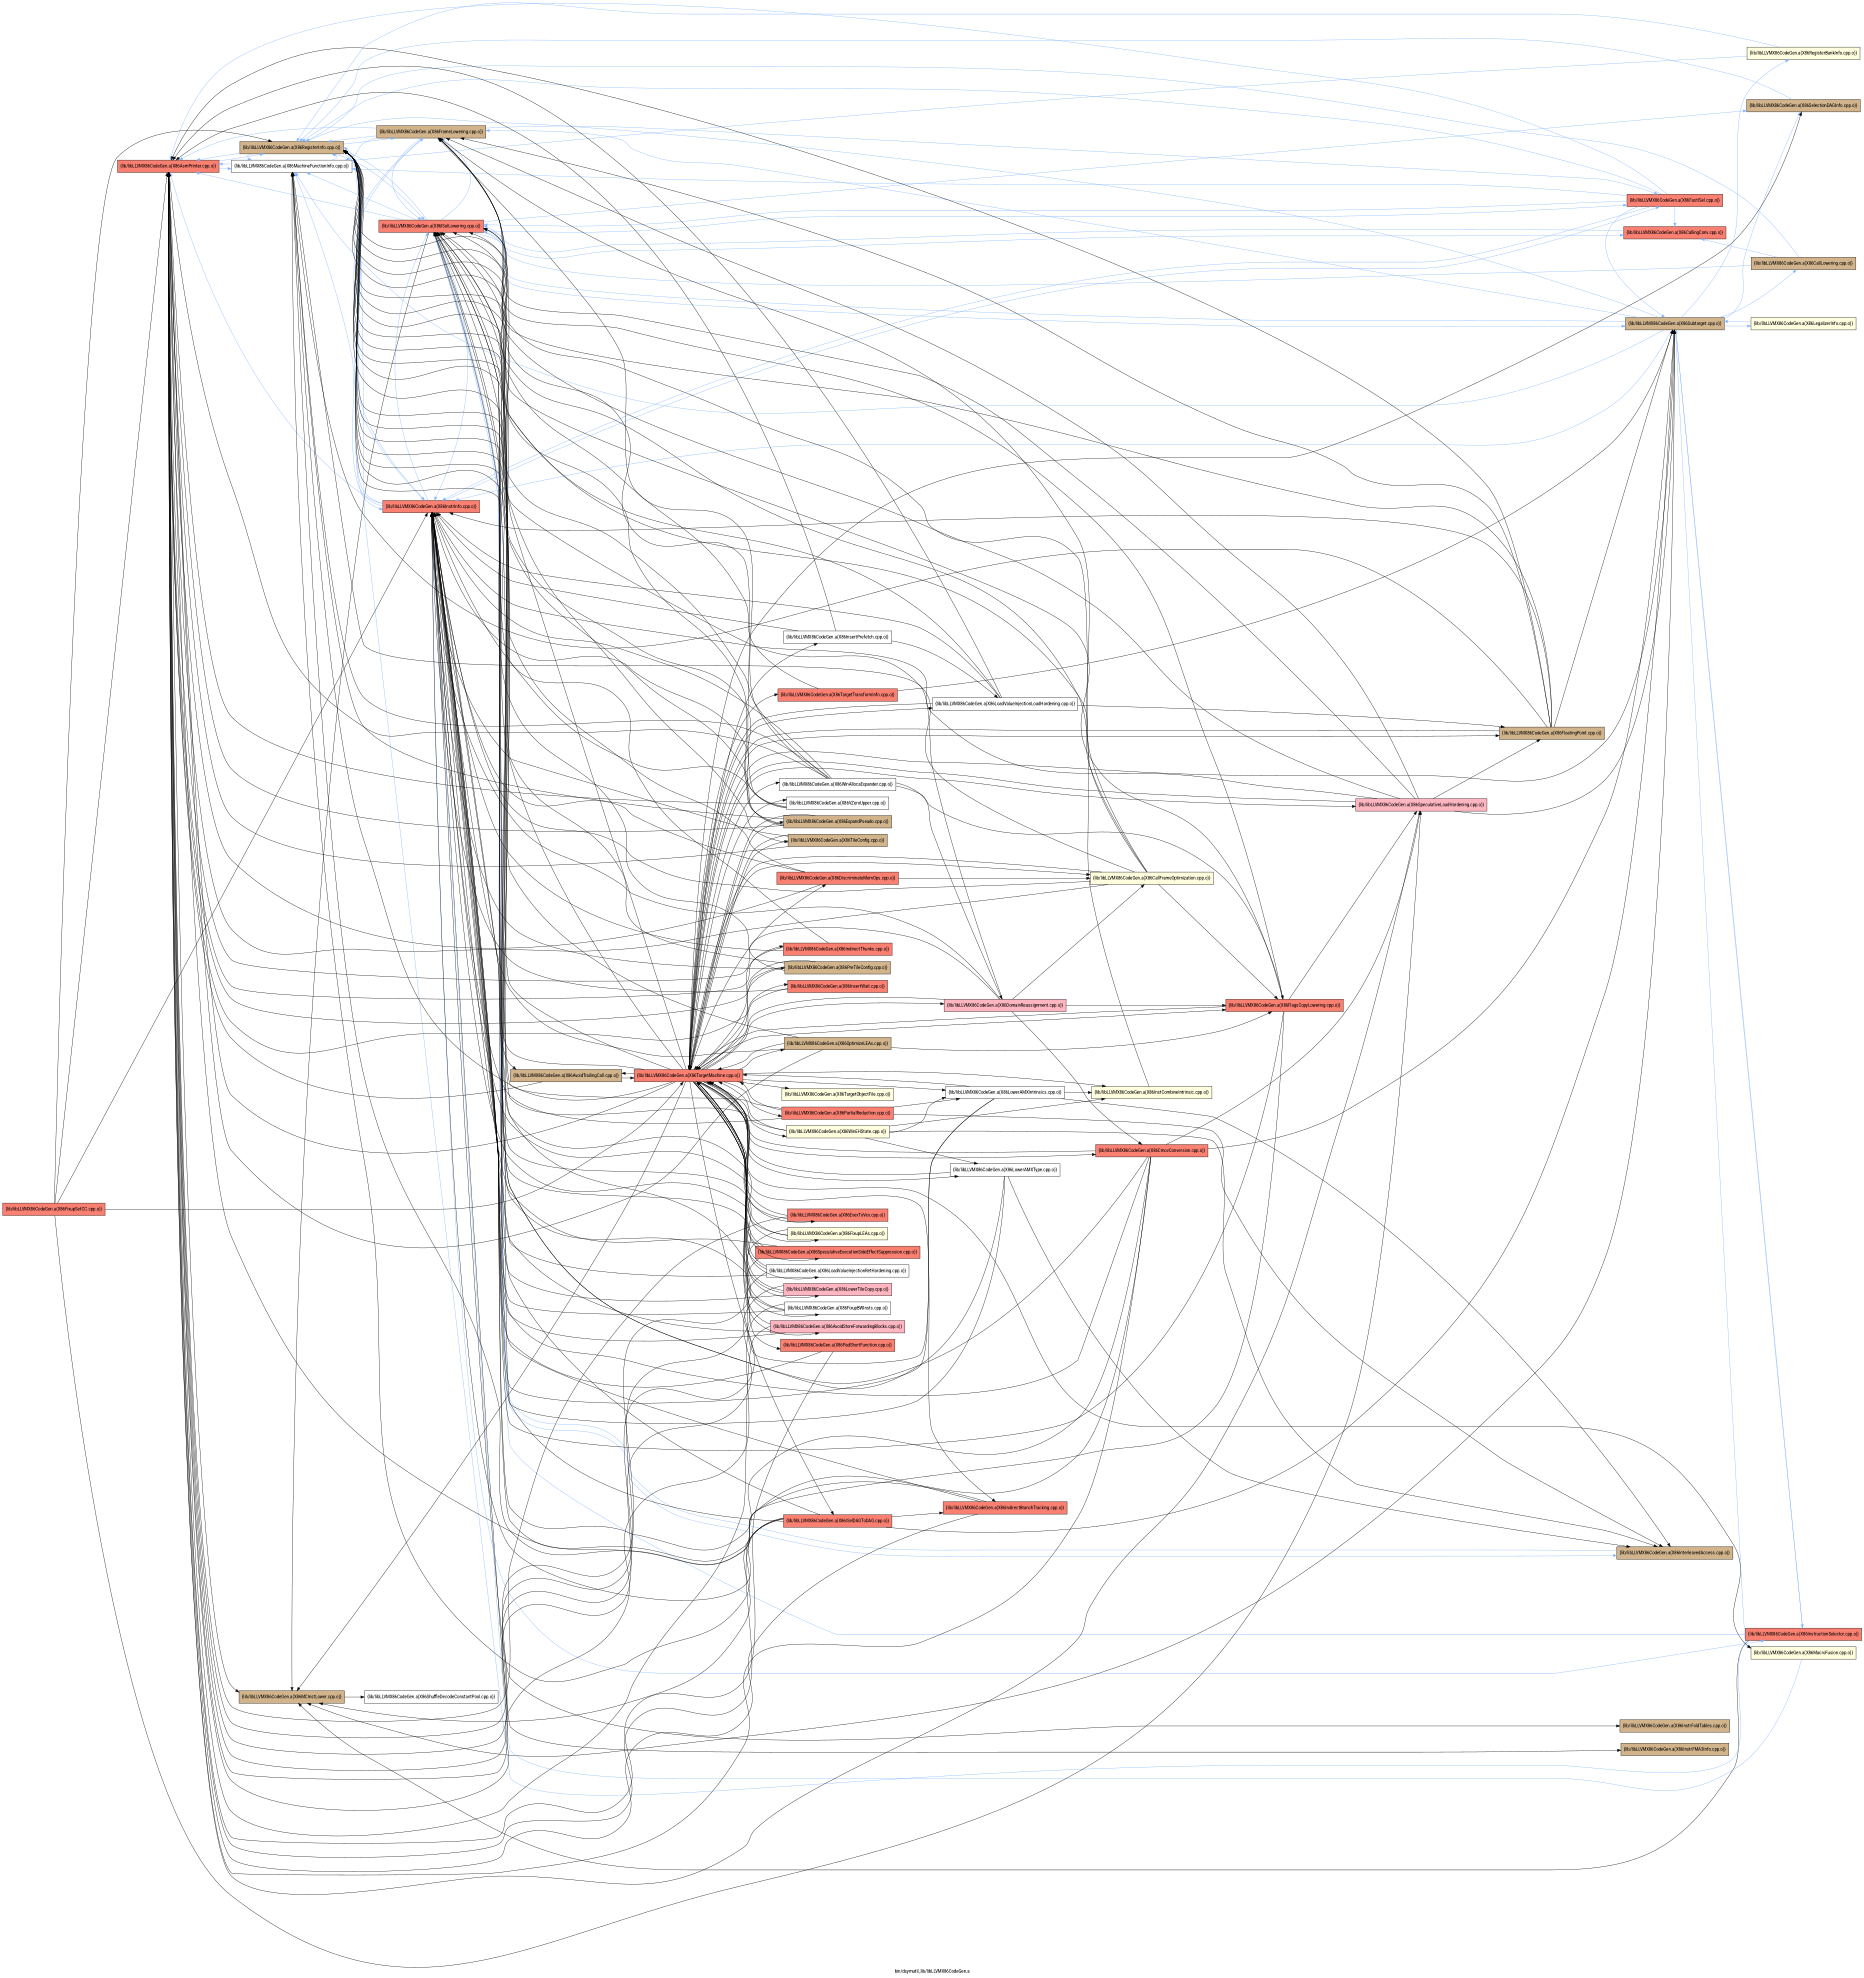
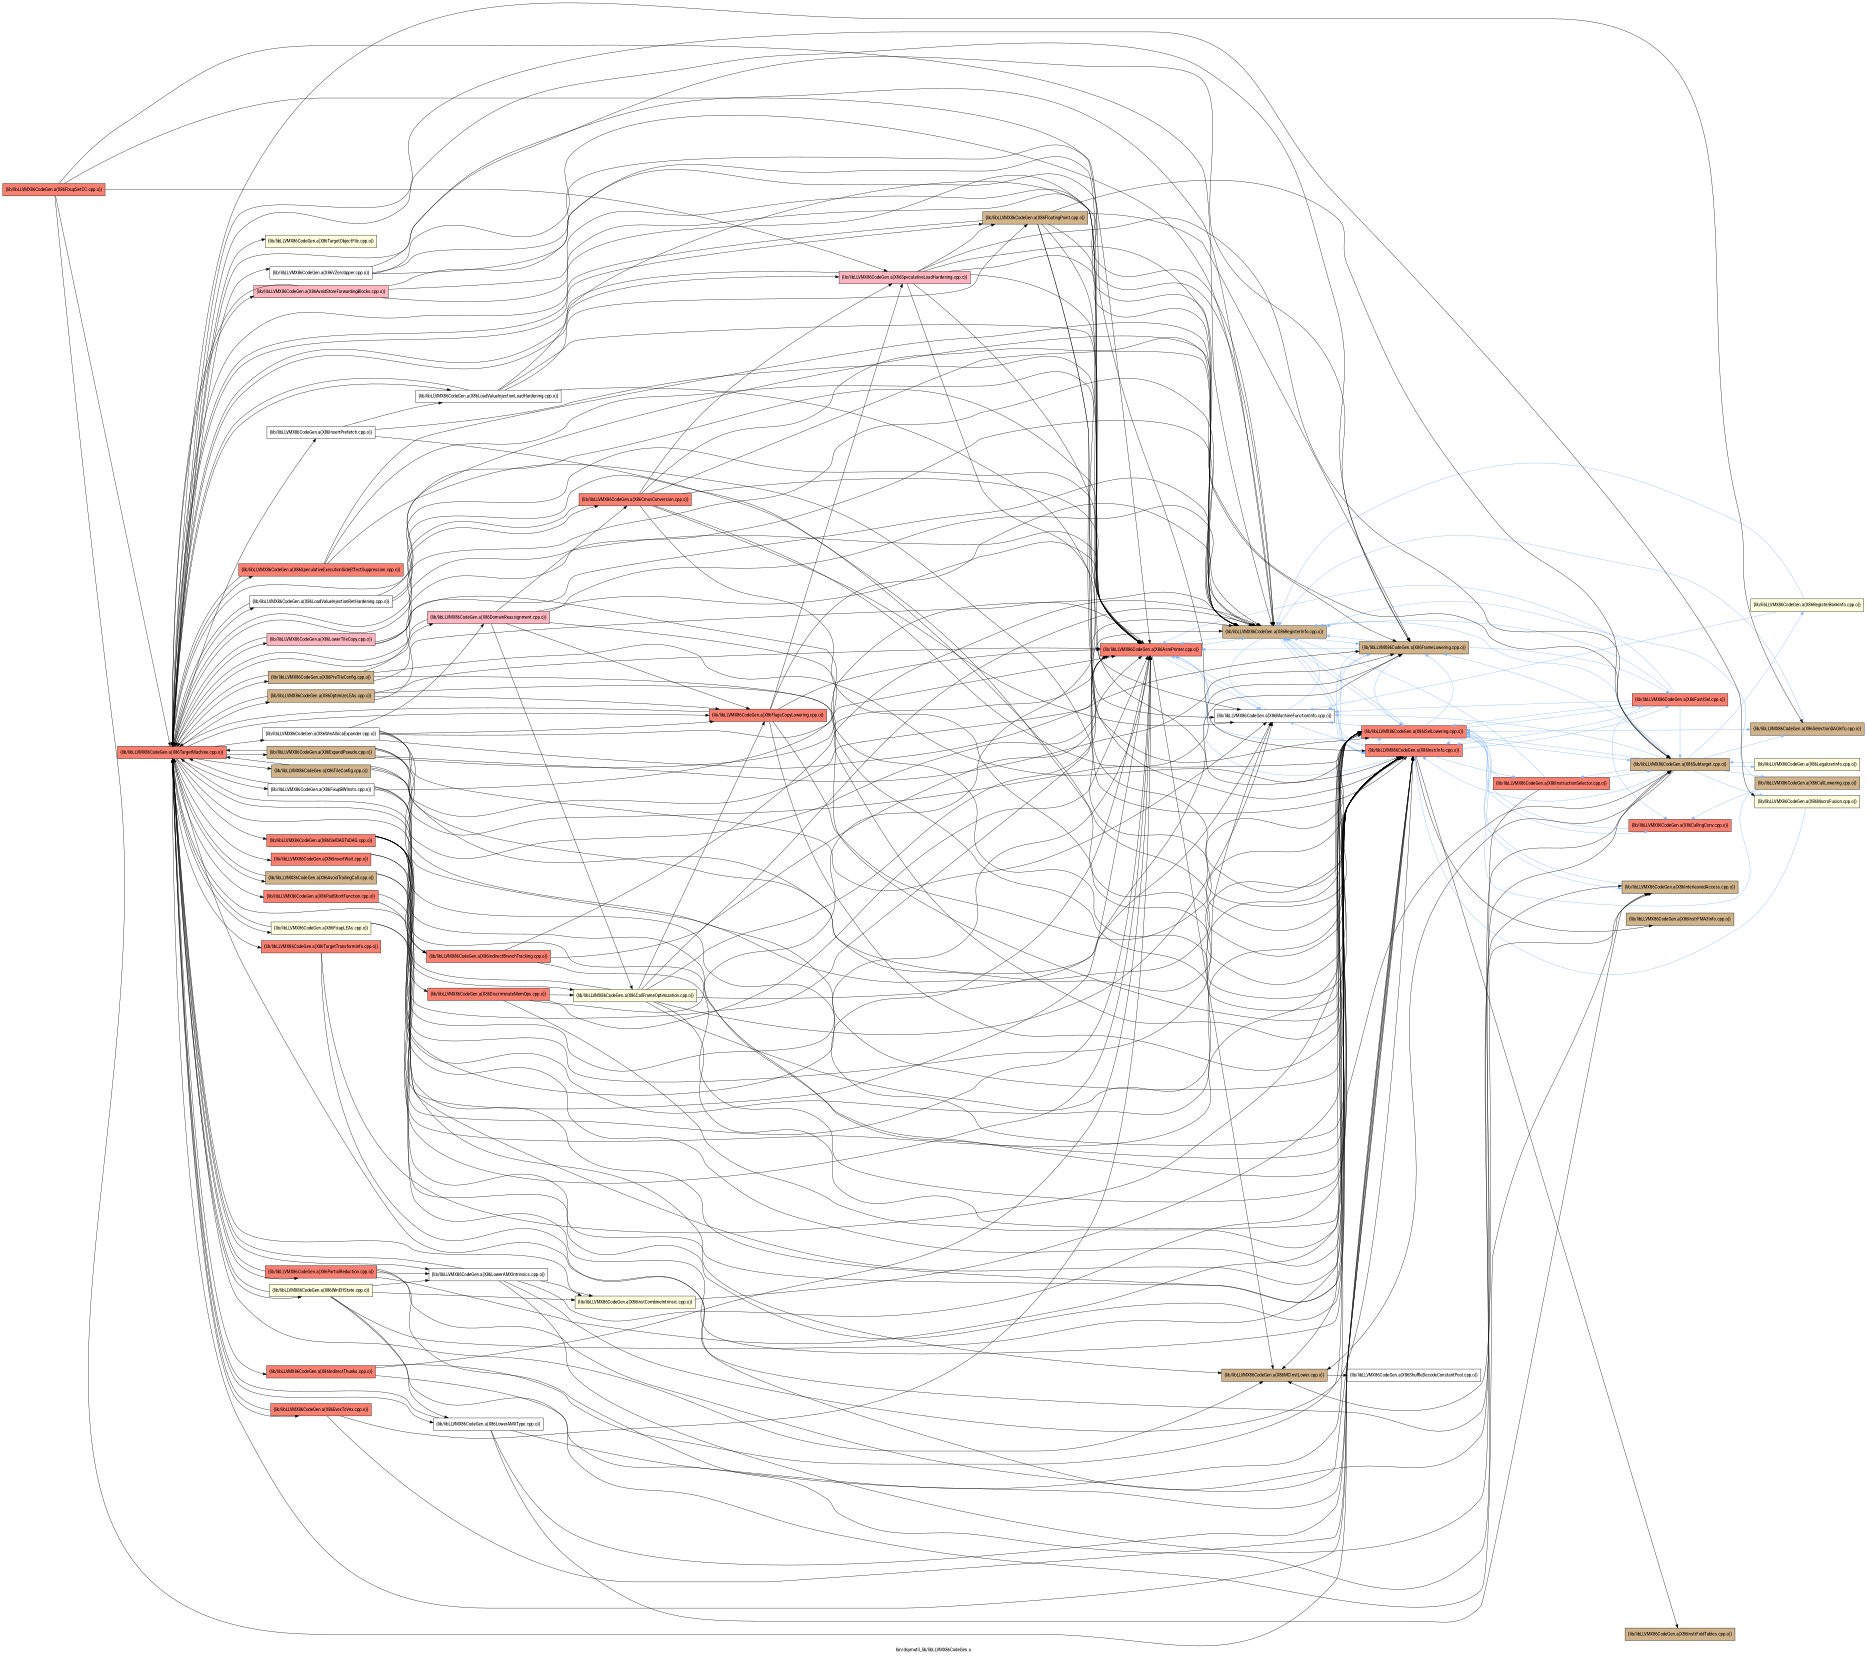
(474, 791) -> (970, 1282)
(923, 1214) -> (410, 861)
